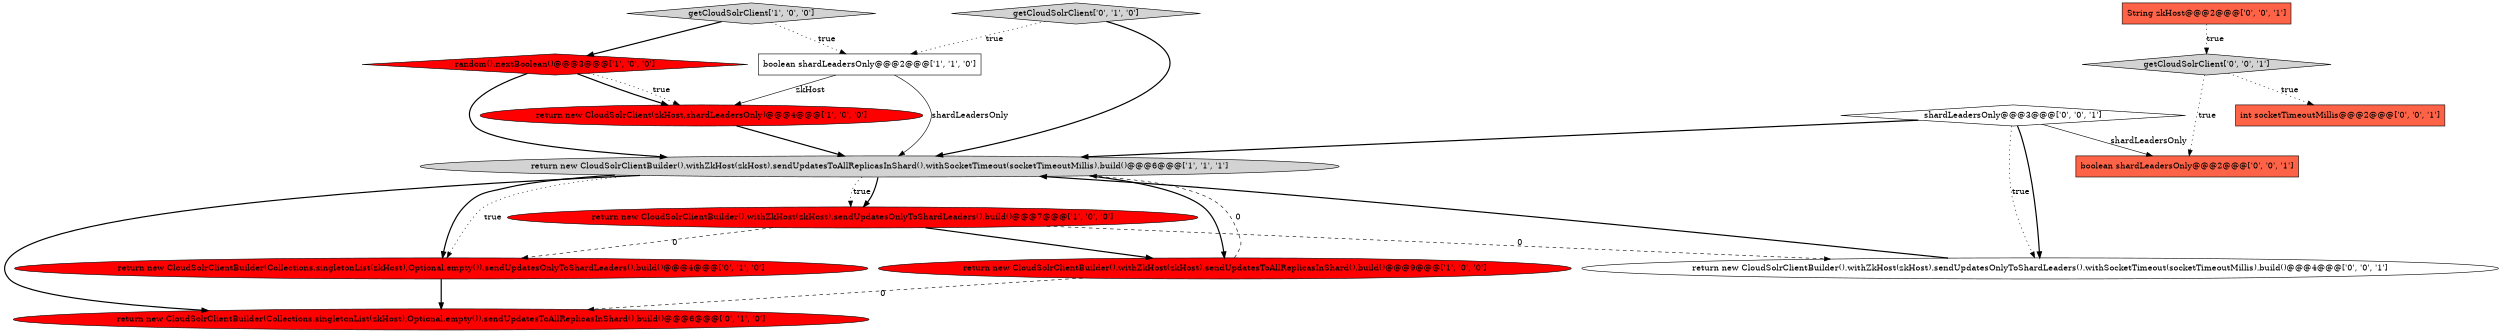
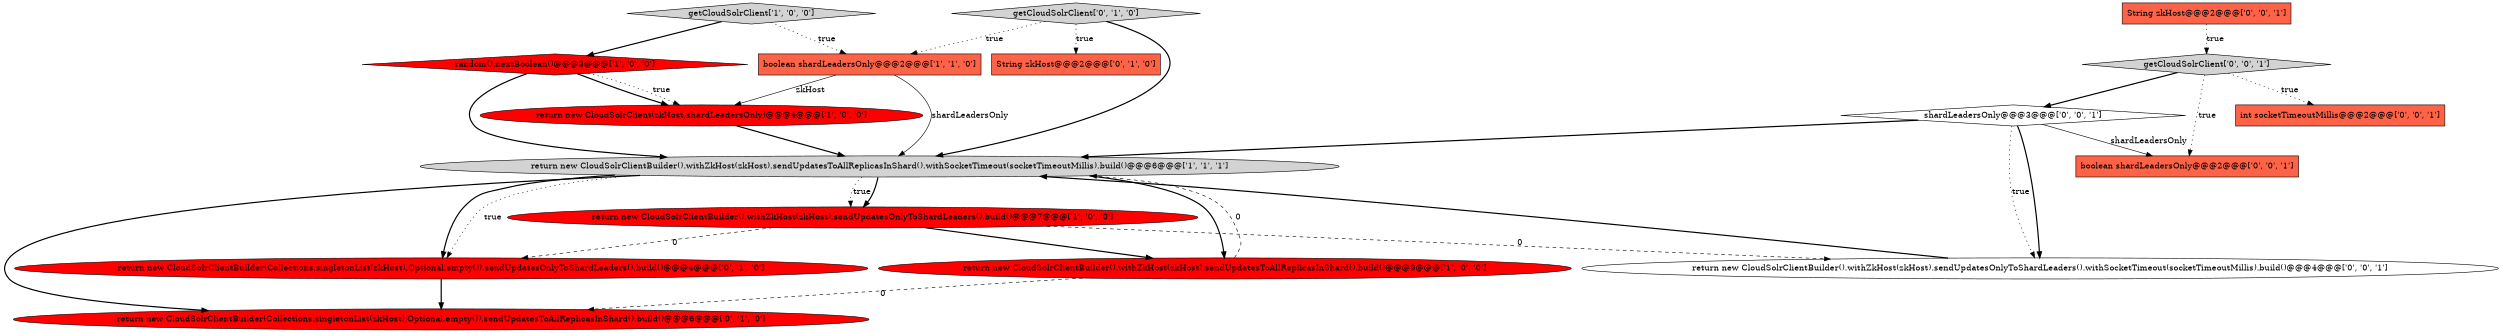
(870, 64) -> (870, 64)
none -> (1076, 64)
none -> (2114, 89)
